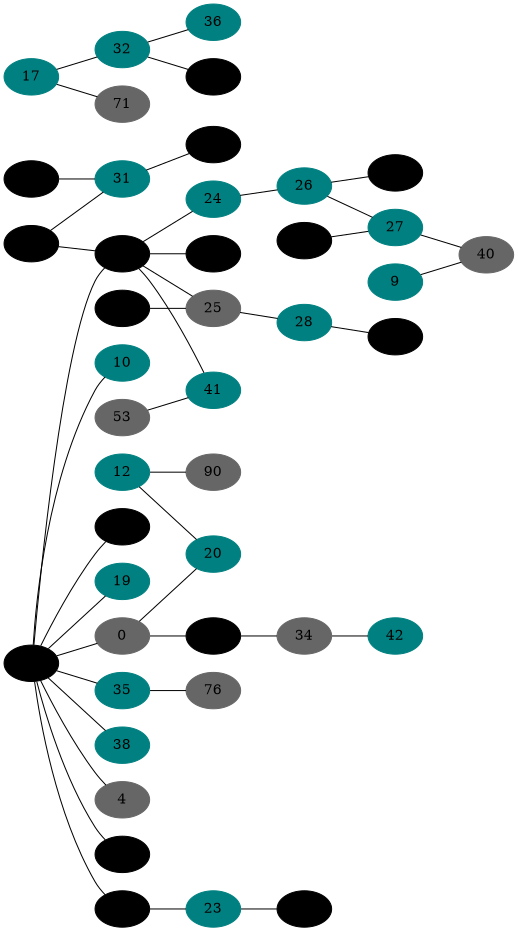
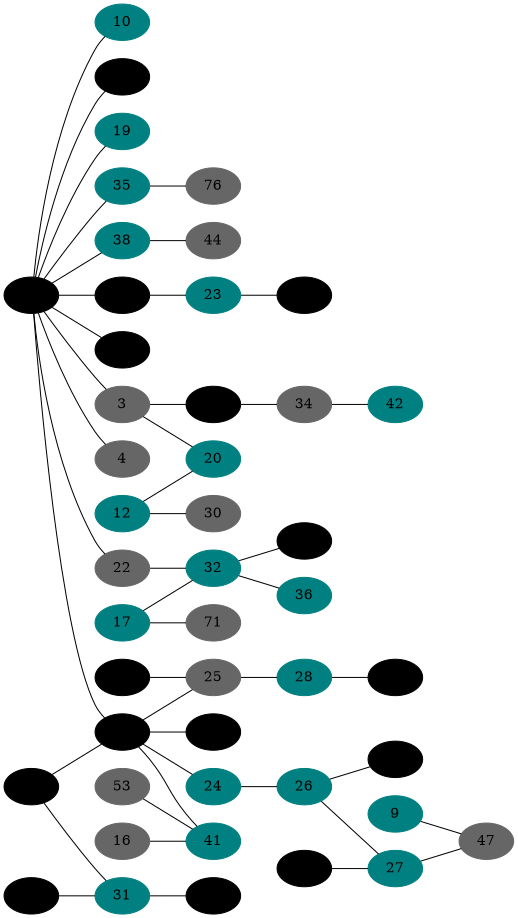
none -> (213, 241)
(486, 255) -> (486, 841)
(213, 472) -> (213, 514)
none -> (122, 568)
(122, 636) -> (122, 404)
none -> (122, 841)
